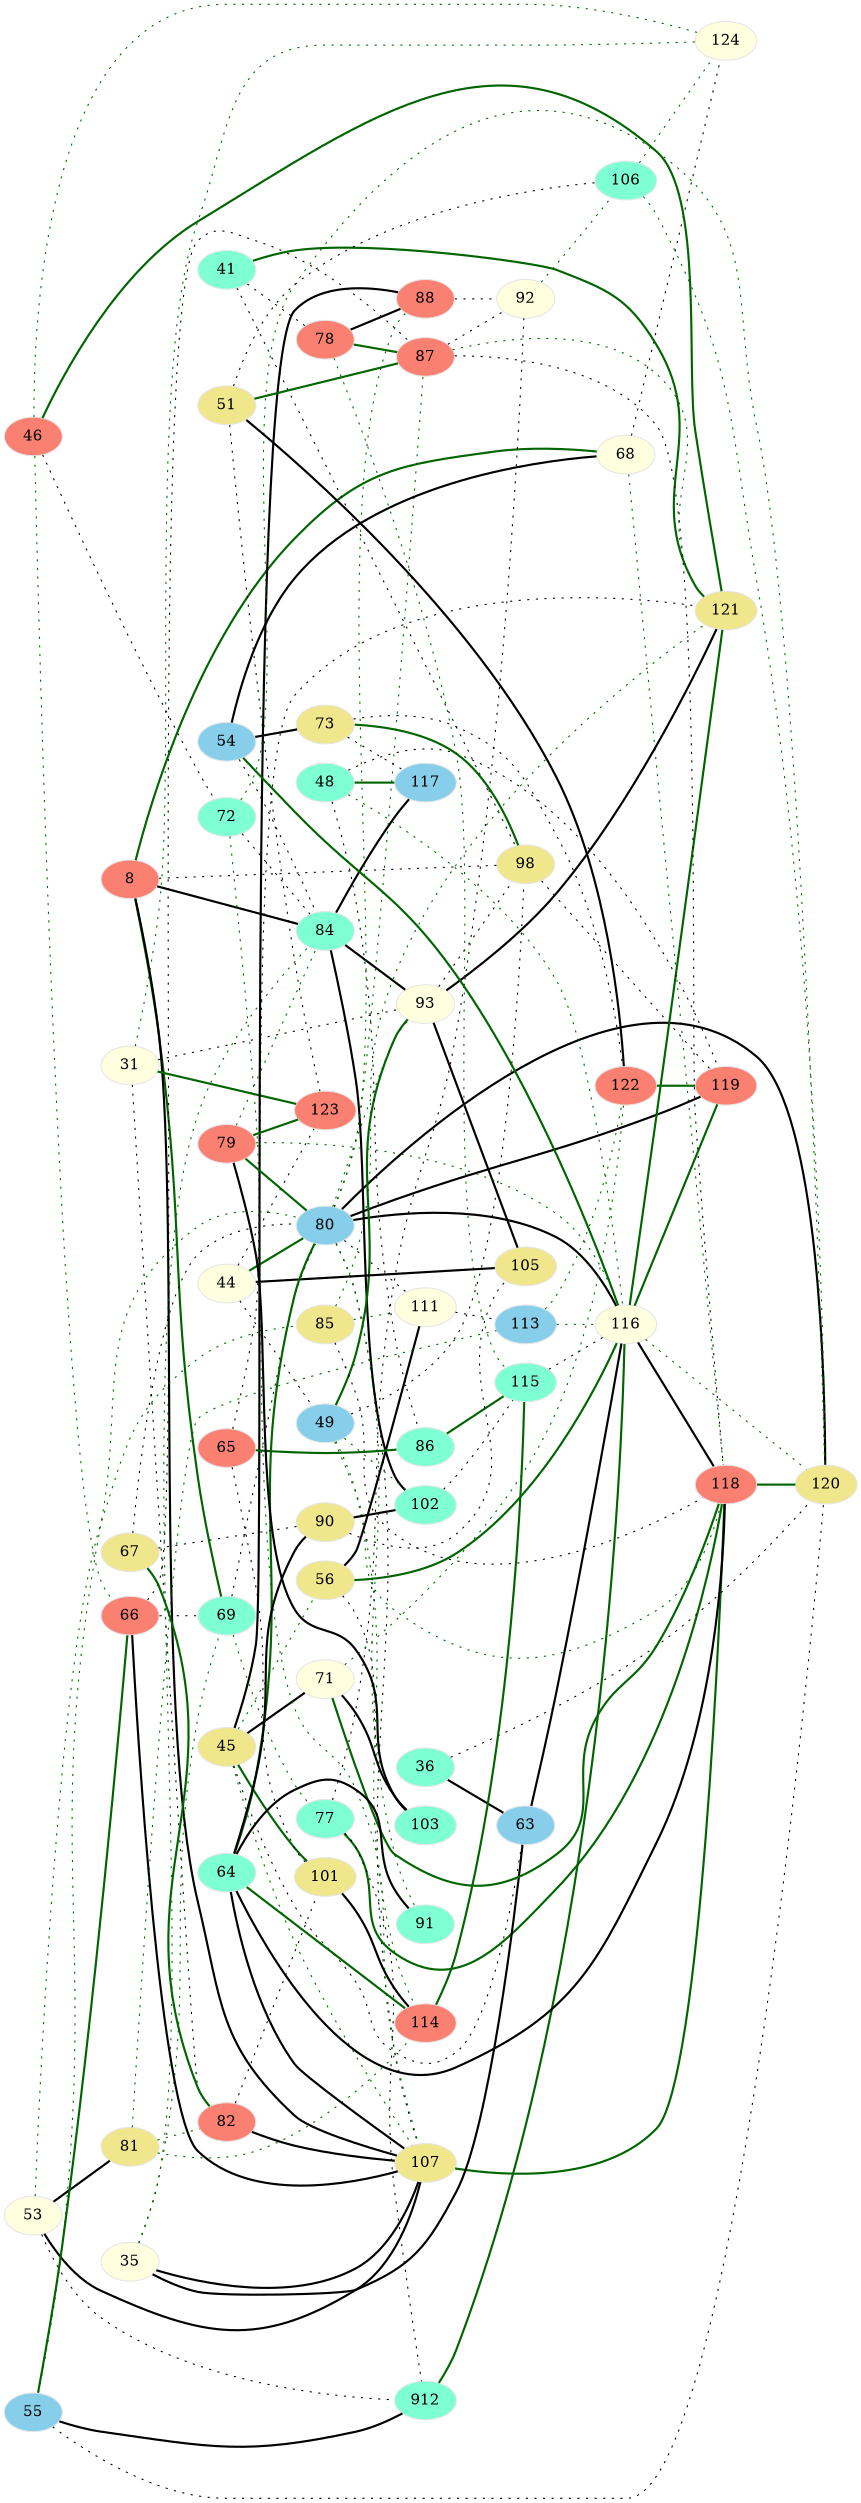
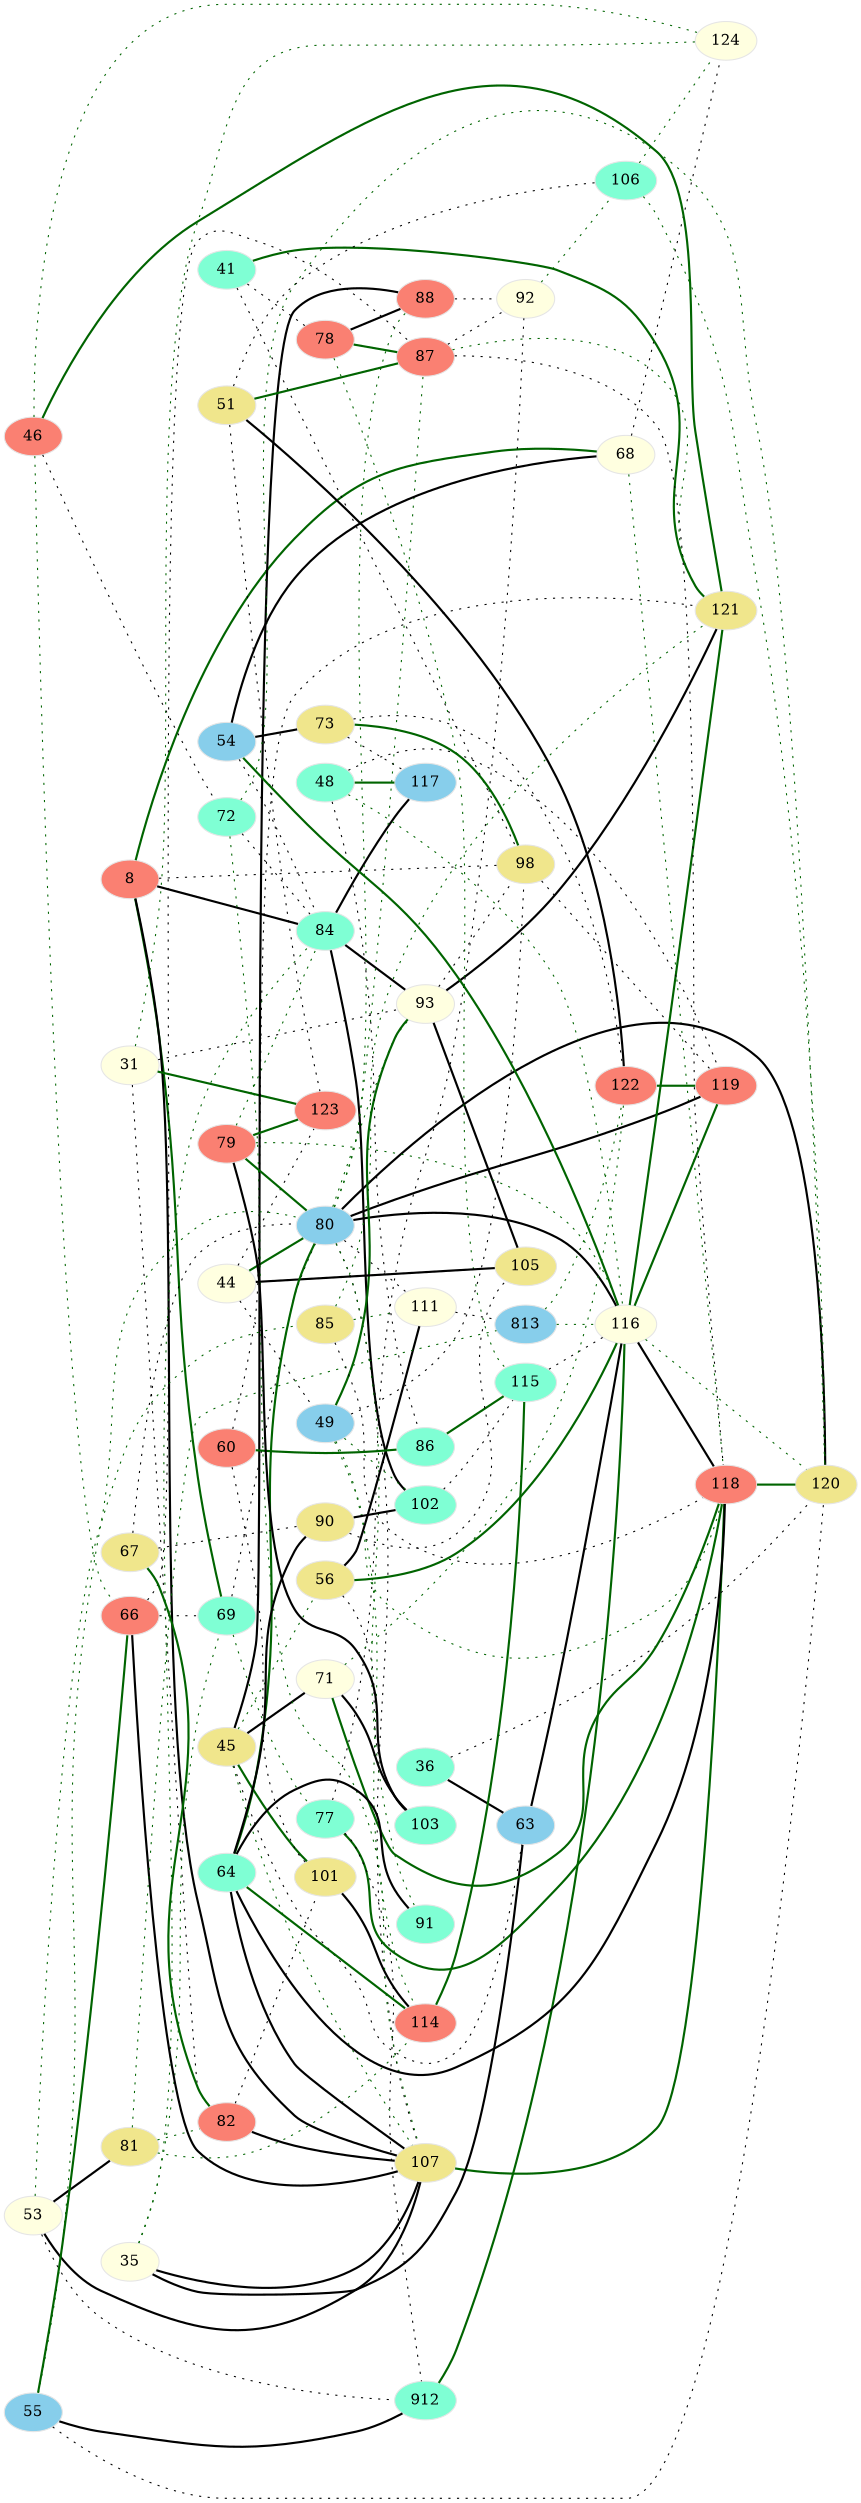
(526, 1324) -> (526, 1324)
(227, 1448) -> (227, 1448)
